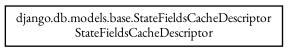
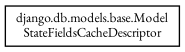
(144, 26) -> (92, 26)
